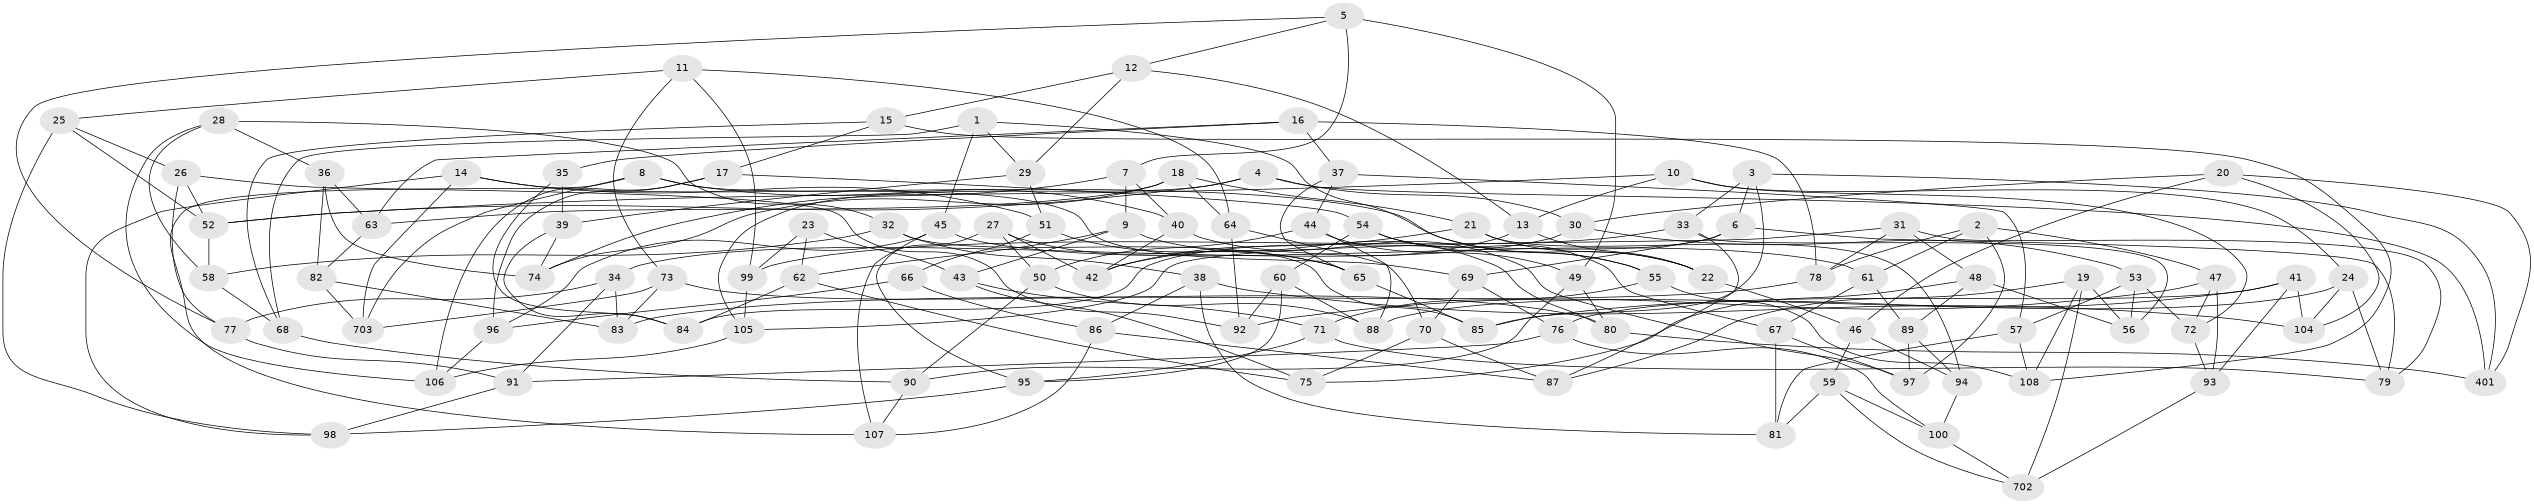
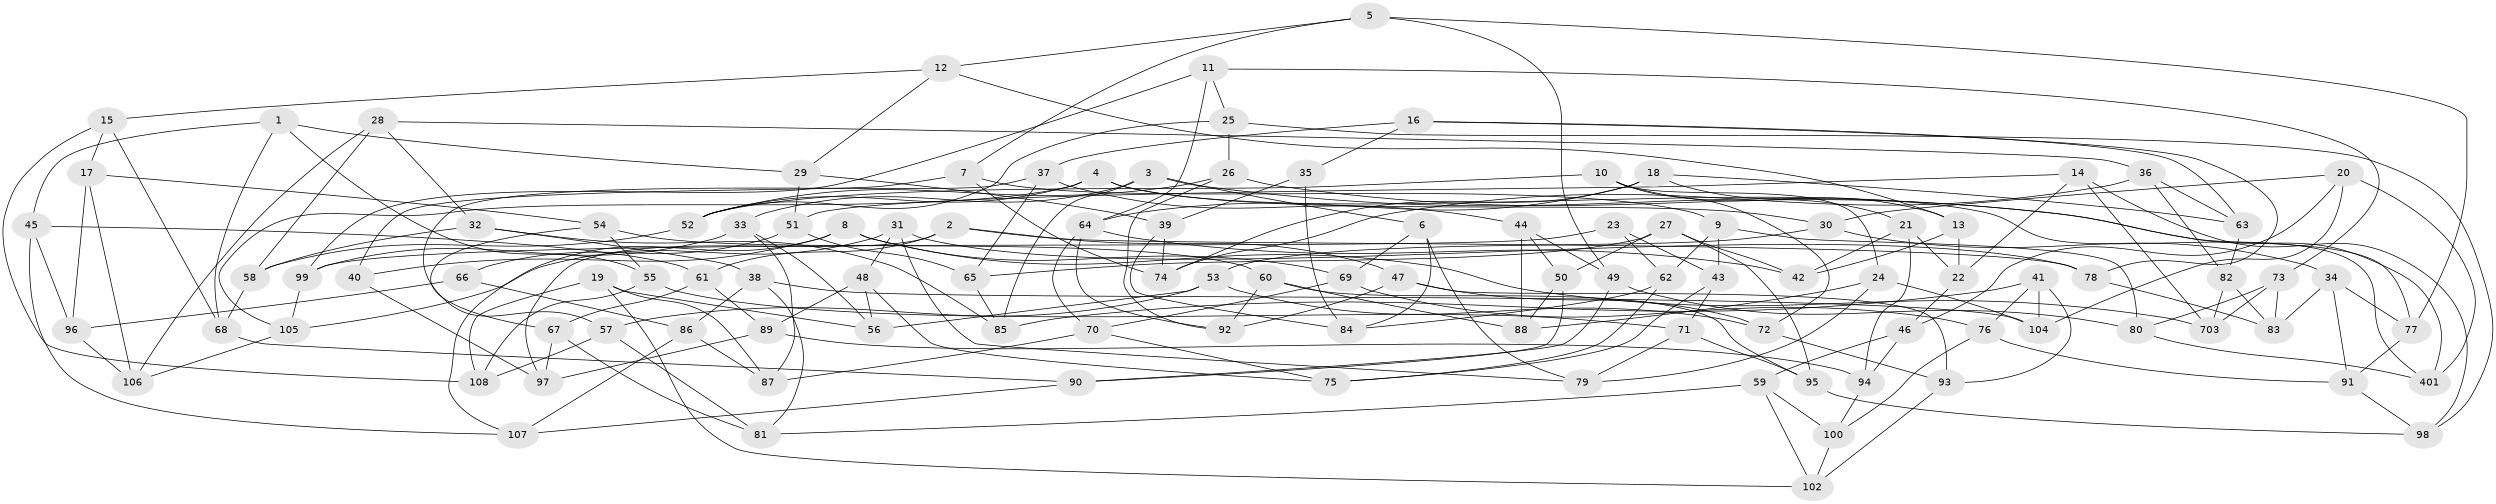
(1124, 259) -> (1442, 252)
(2023, 488) -> (1813, 488)
